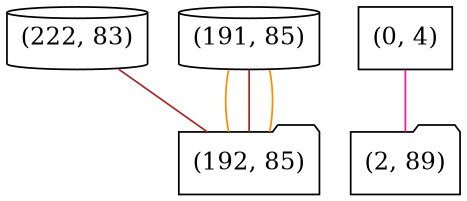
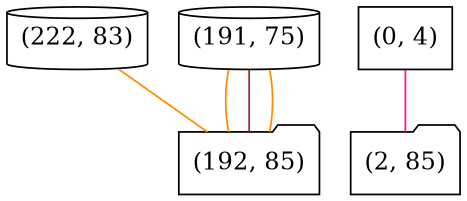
(249, 38) -> (249, 38)
(163, 101) -> (163, 101)
(405, 163) -> (405, 163)
